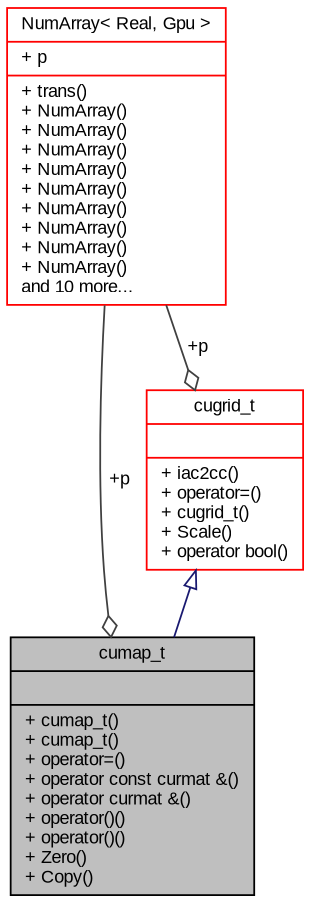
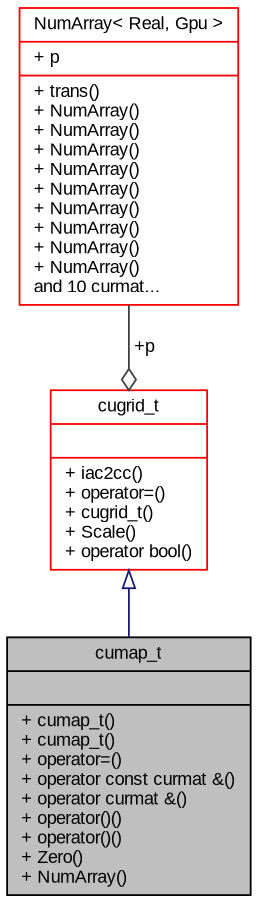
(78, 287) -> (98, 287)
(100, 461) -> none
(60, 877) -> (75, 877)
